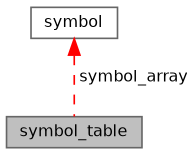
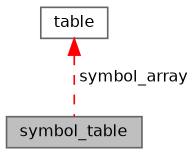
(74, 23) -> (74, 23)
